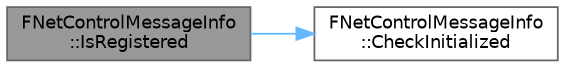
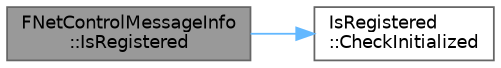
(436, 34) -> (404, 34)
